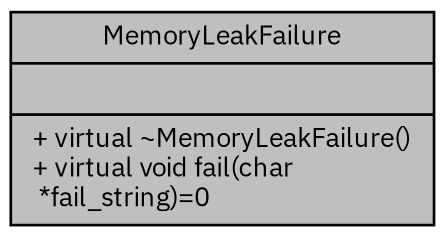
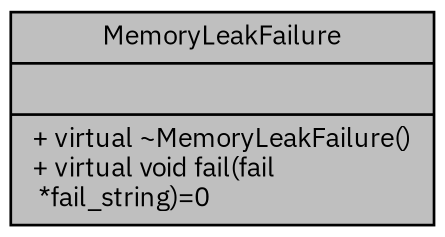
(163, 168) -> (155, 168)
